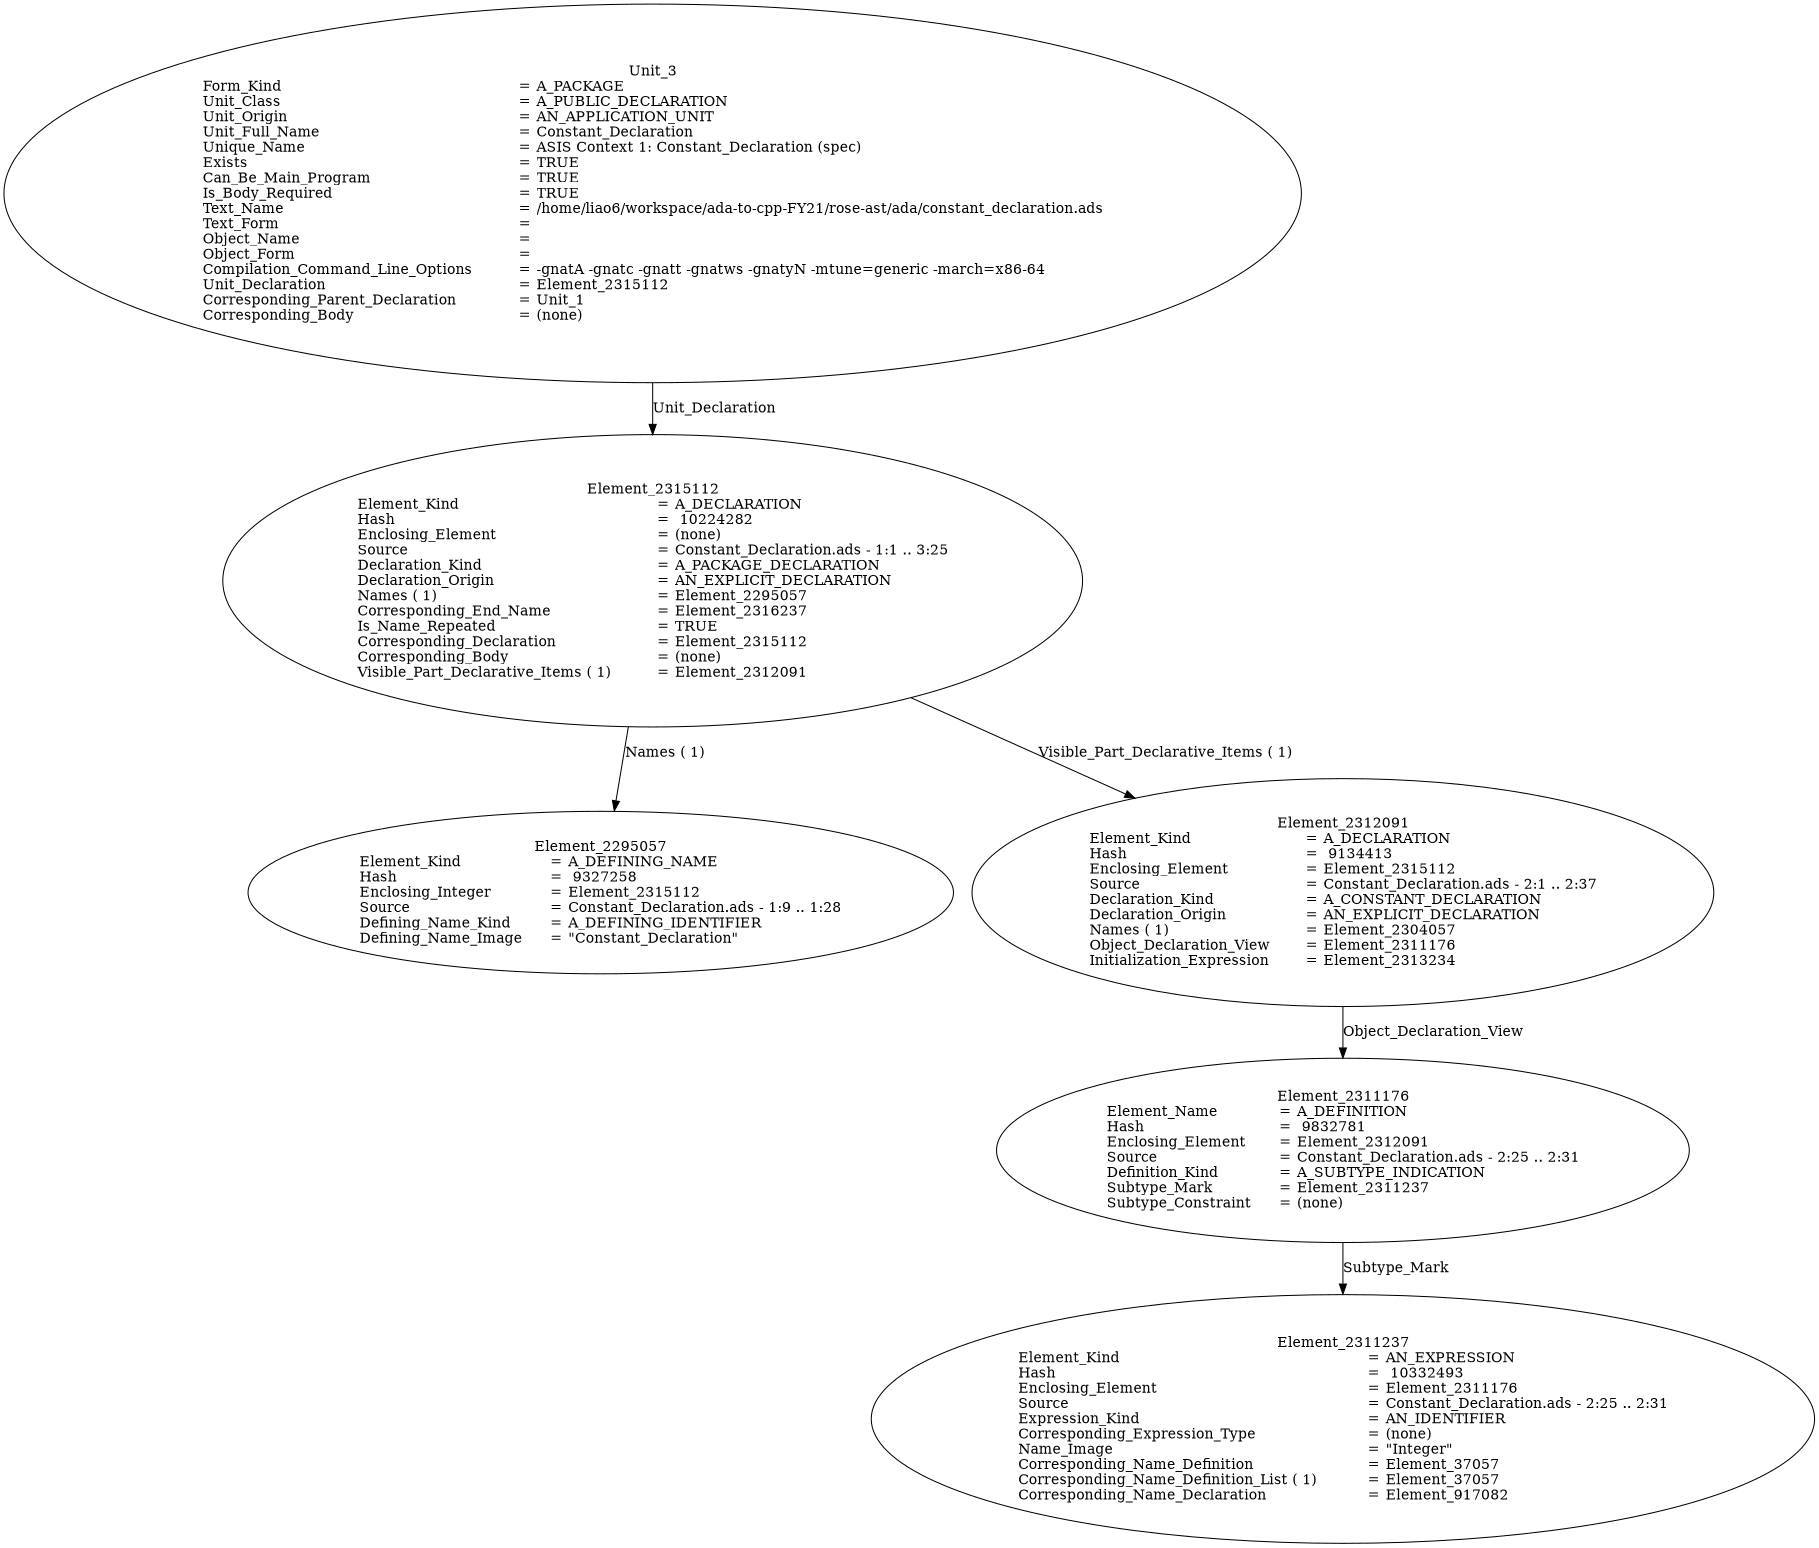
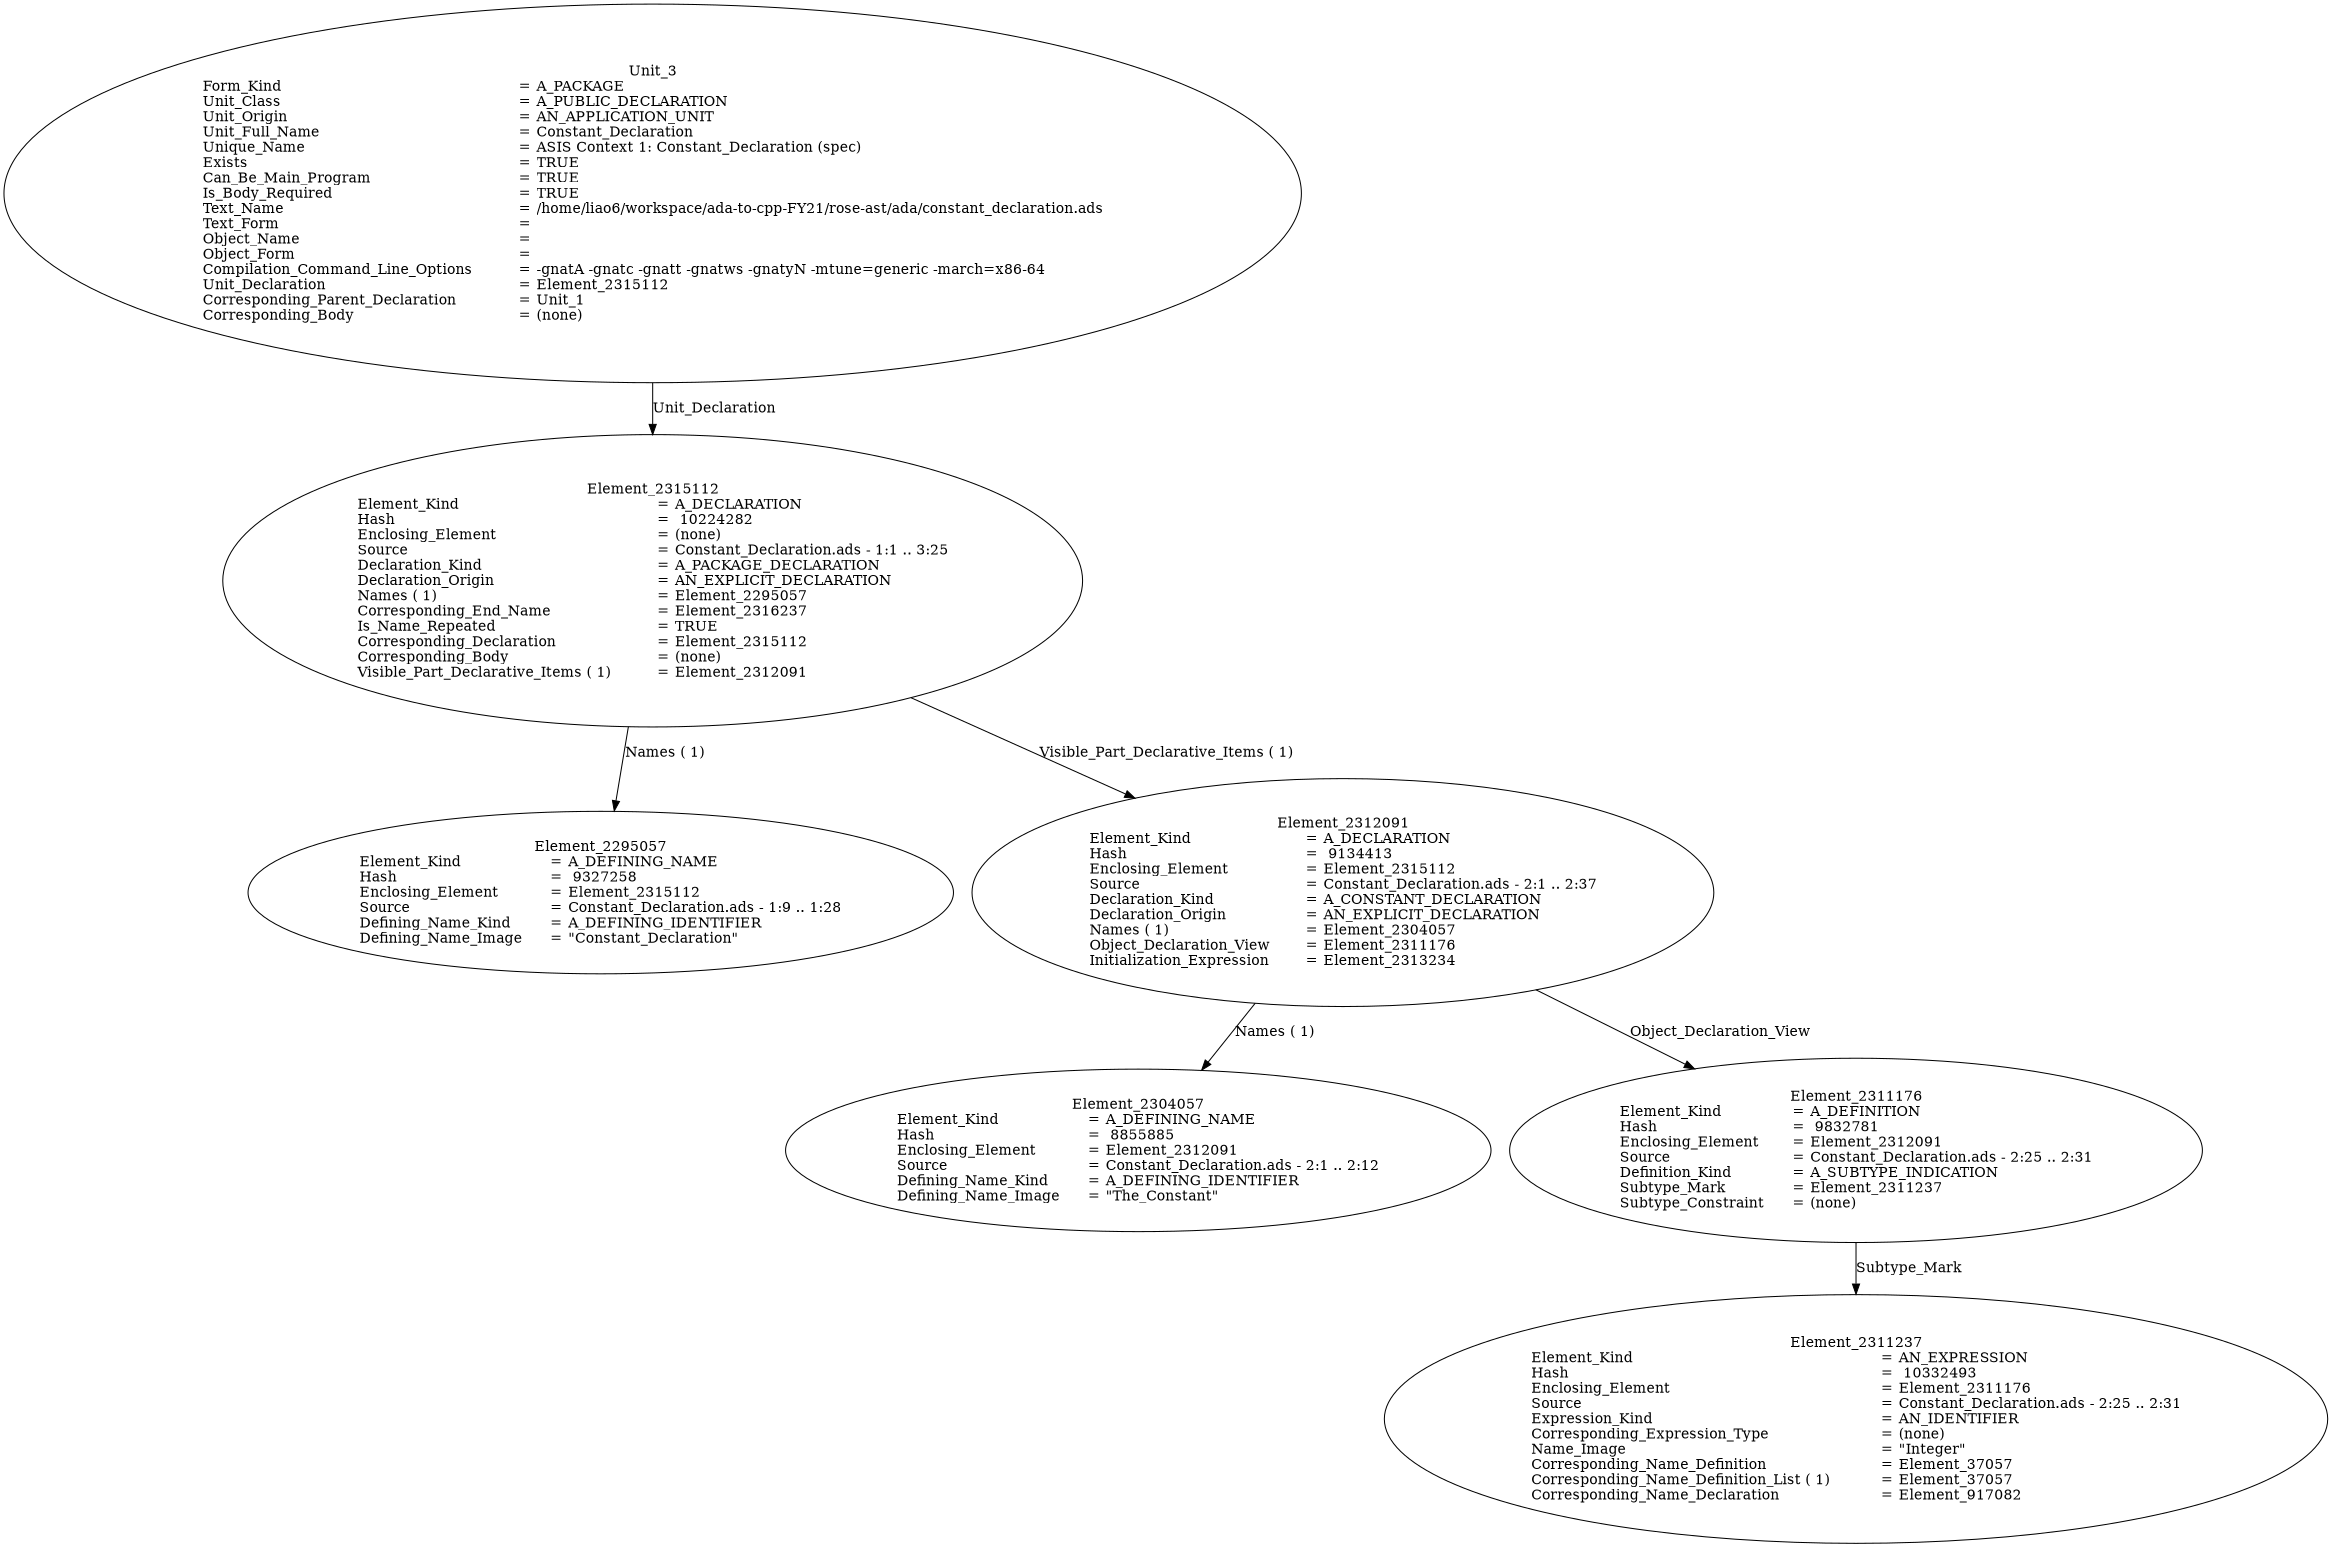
(437, 893) -> (441, 893)
(1171, 1112) -> (1680, 1112)
none -> (1138, 1150)
